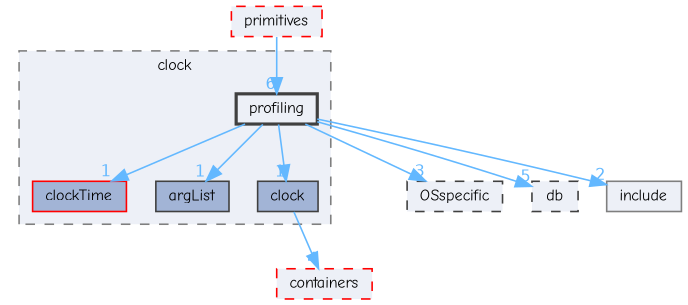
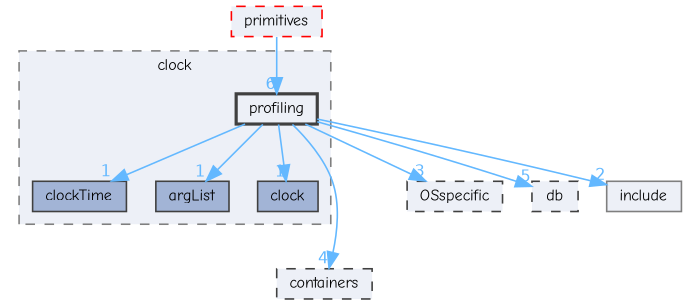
(80, 196) -> (80, 196)
(303, 234) -> (320, 157)
(324, 284) -> (324, 284)
